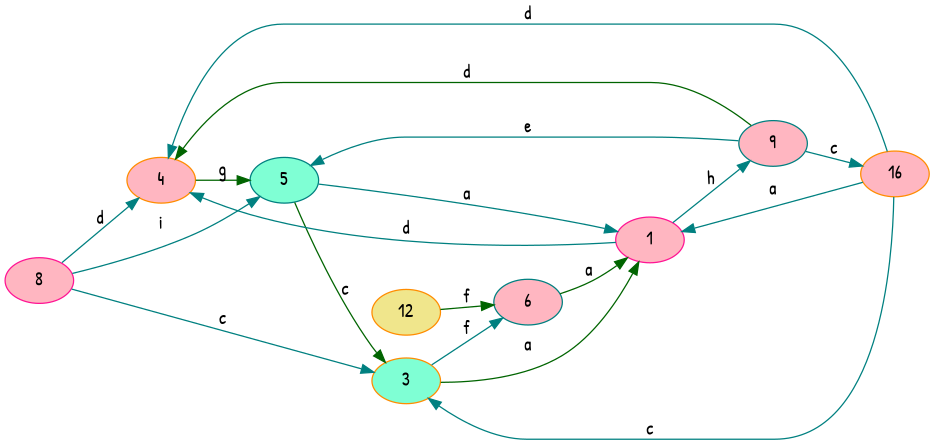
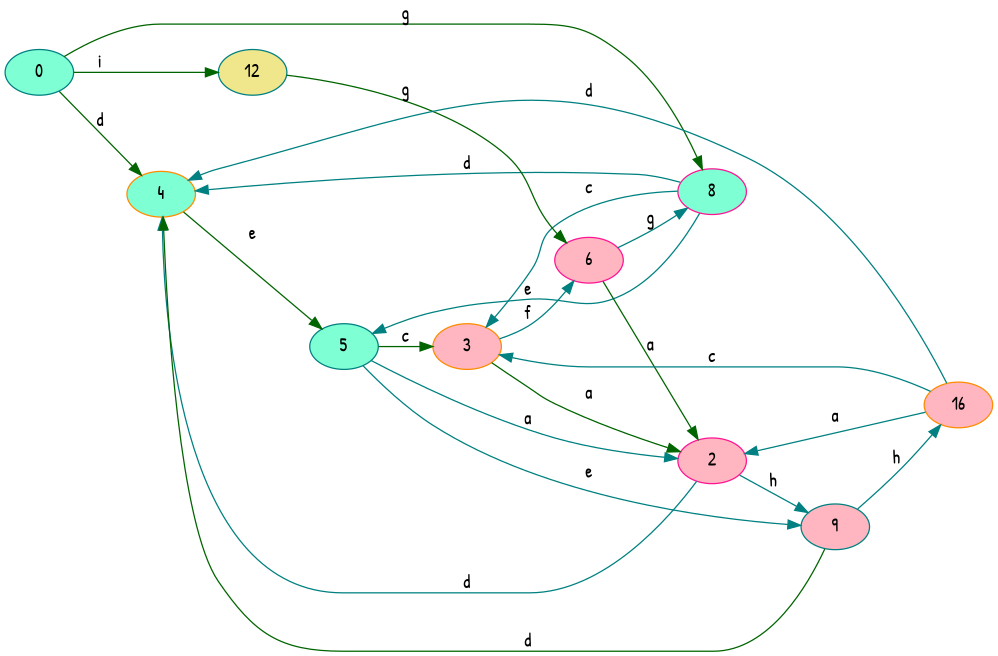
none -> (39, 72)
(529, 137) -> (560, 482)
(834, 149) -> (897, 459)
(223, 171) -> (253, 234)
(161, 180) -> (161, 194)
(161, 224) -> (528, 290)
none -> (648, 233)
(650, 240) -> (712, 461)
(39, 281) -> (712, 192)
(467, 298) -> (406, 91)
(528, 302) -> (589, 260)
(406, 312) -> (253, 72)
(406, 381) -> (467, 347)
